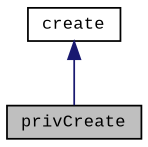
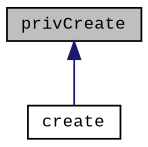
(74, 82) -> (74, 82)
